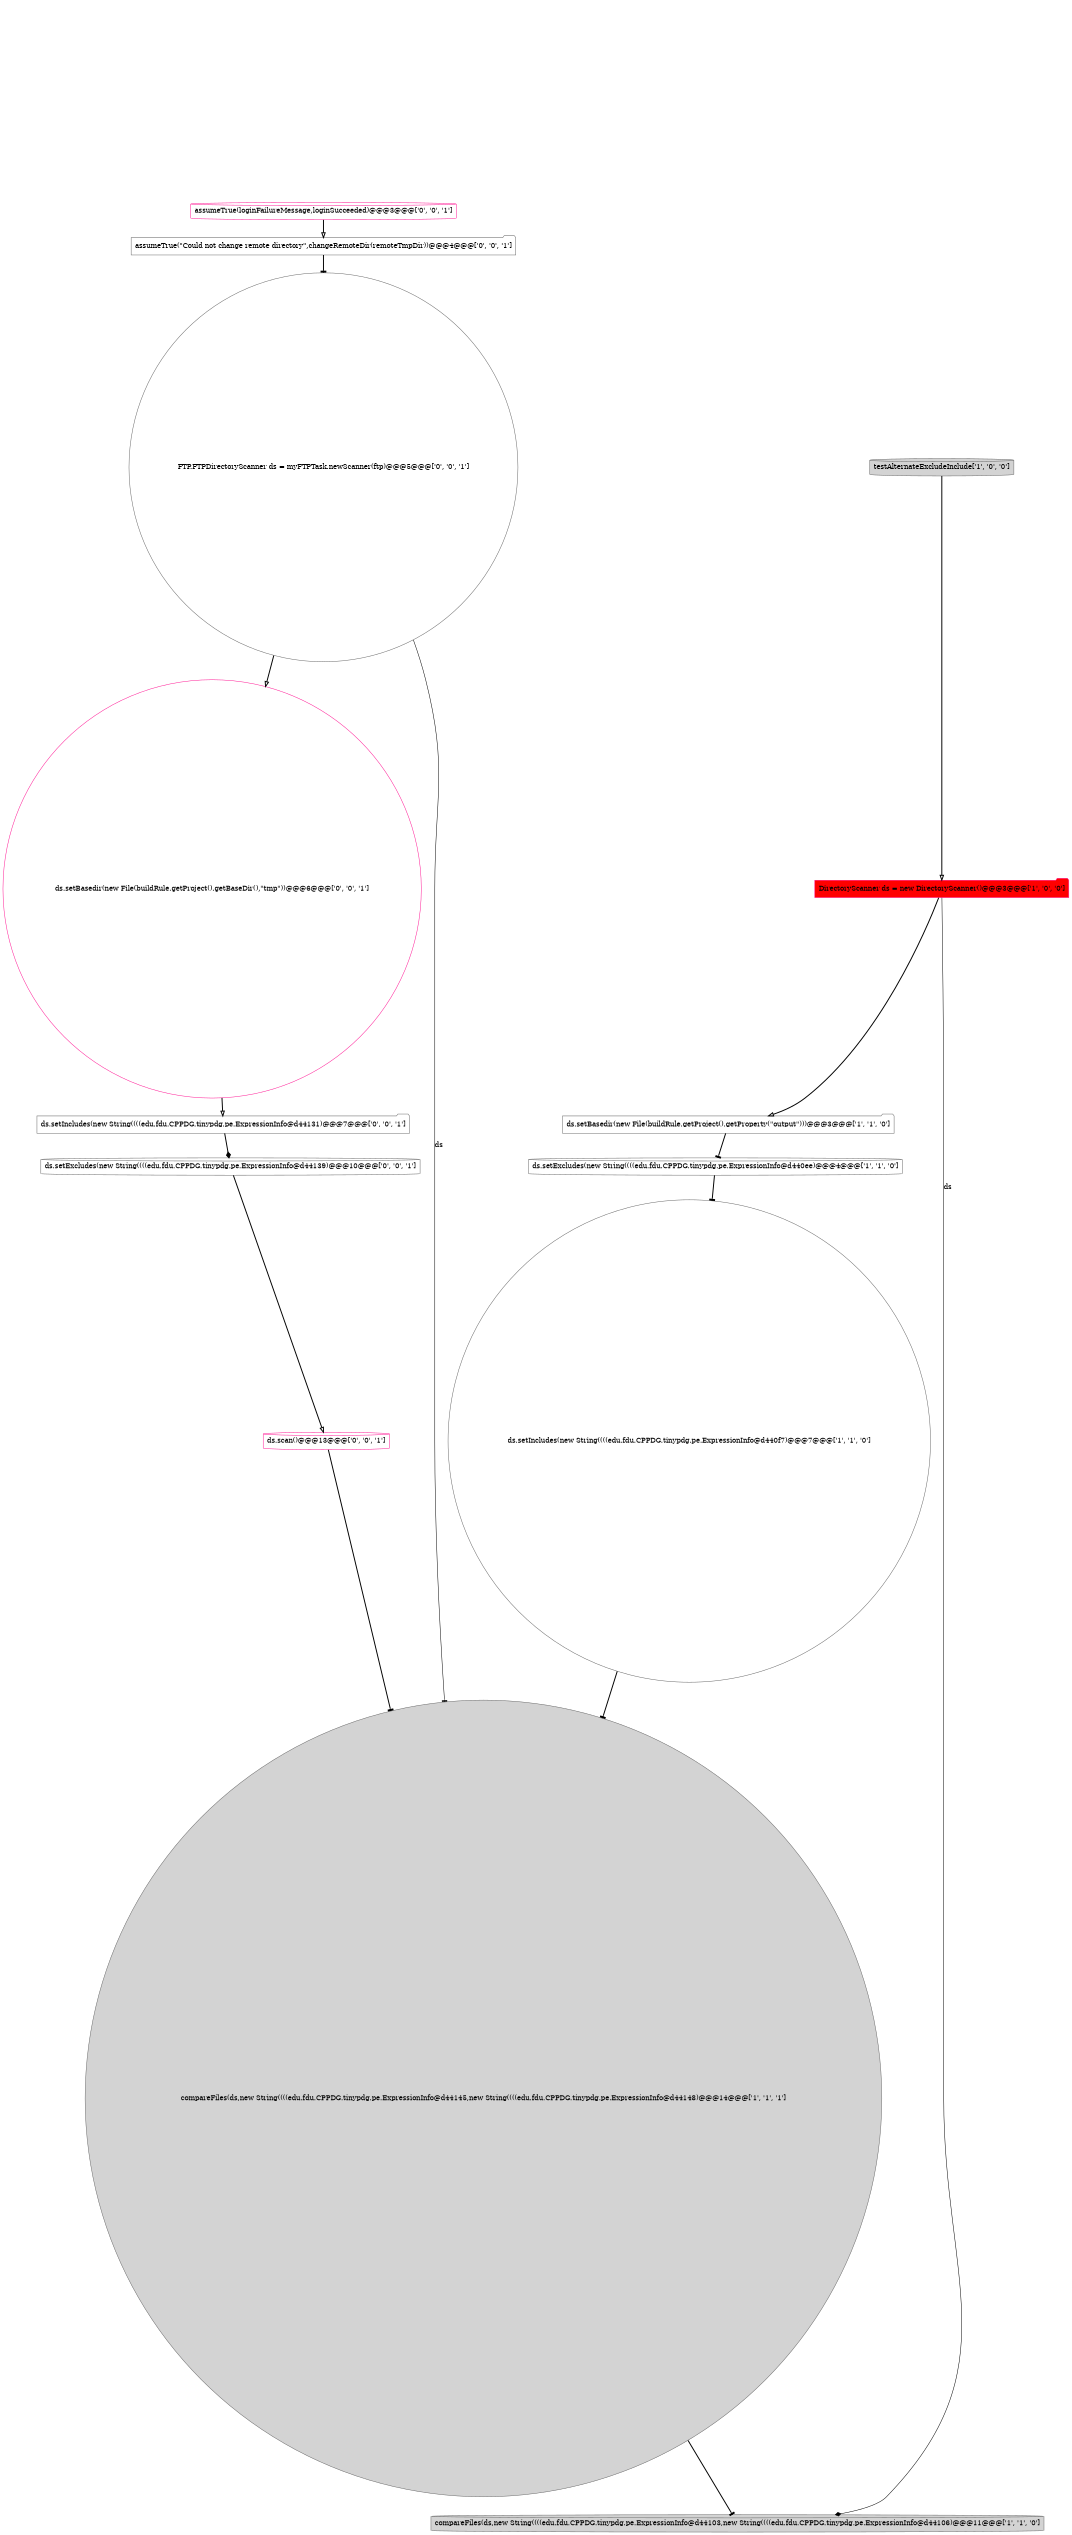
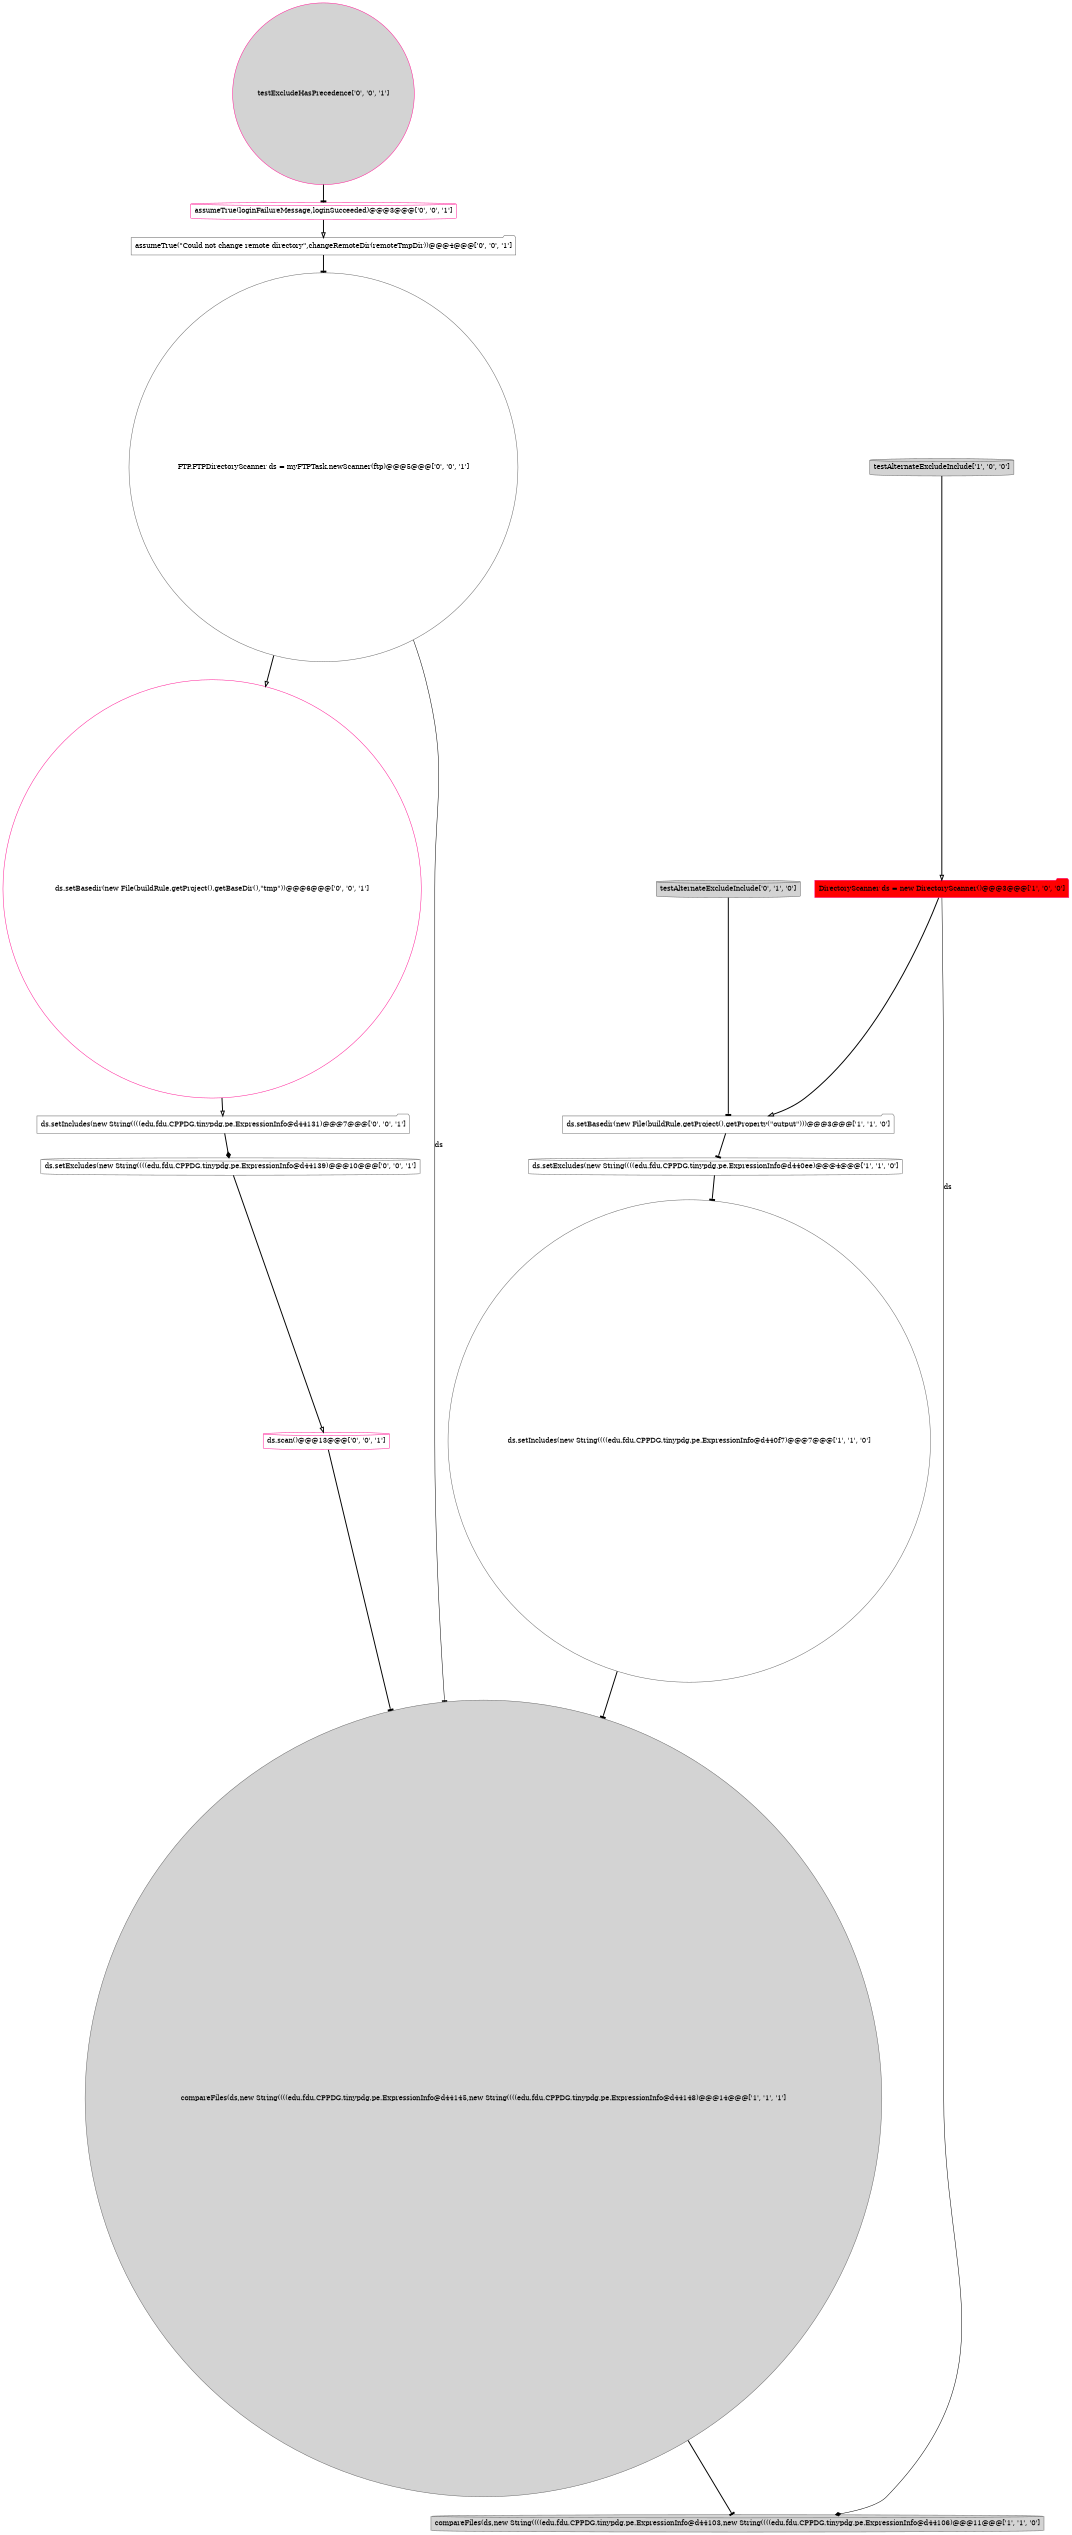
none -> (323, 94)
none -> (728, 889)
